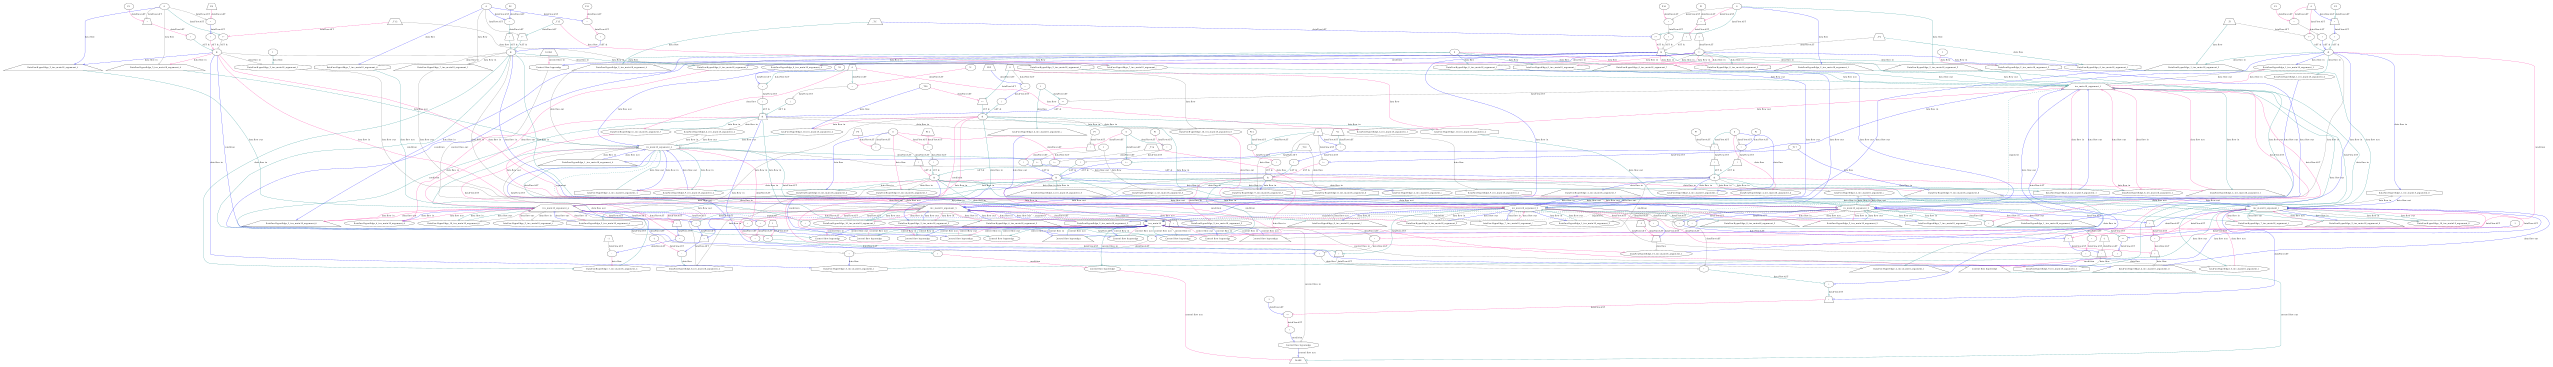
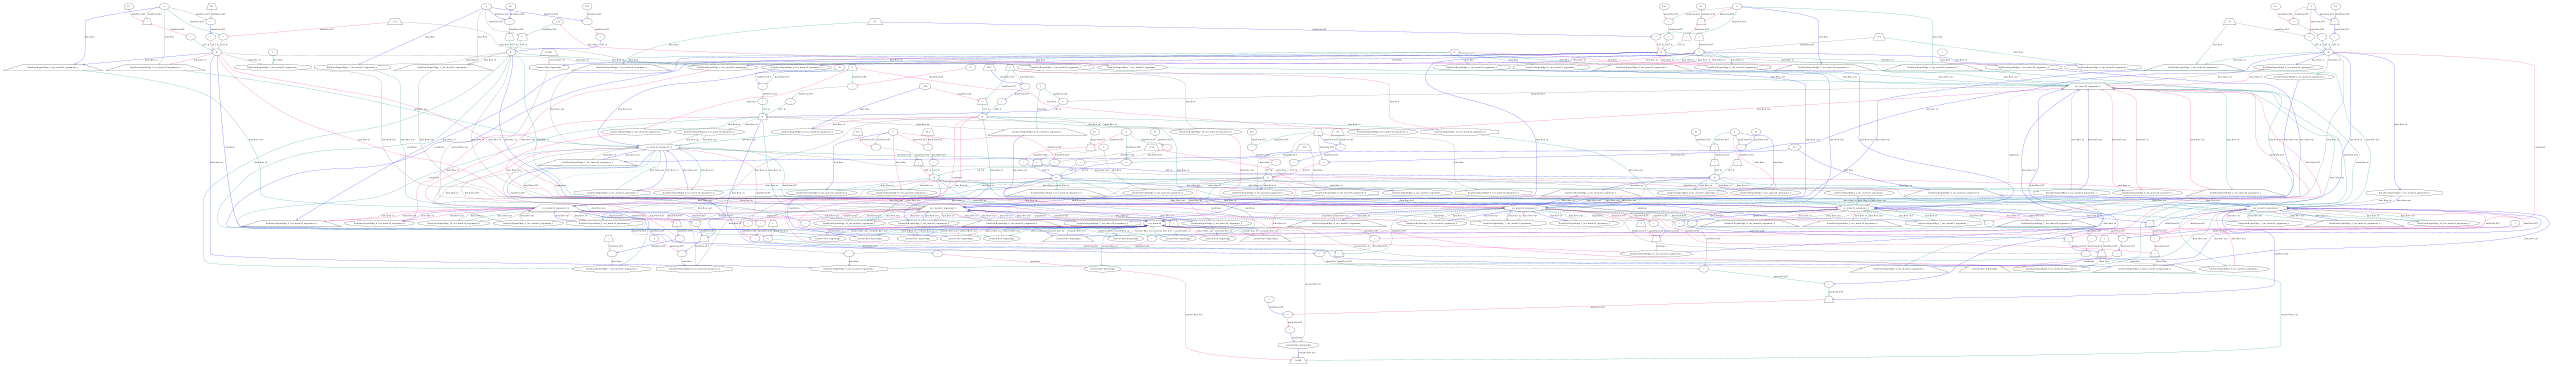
(539, 215) -> (457, 184)
(2144, 269) -> (2144, 269)
